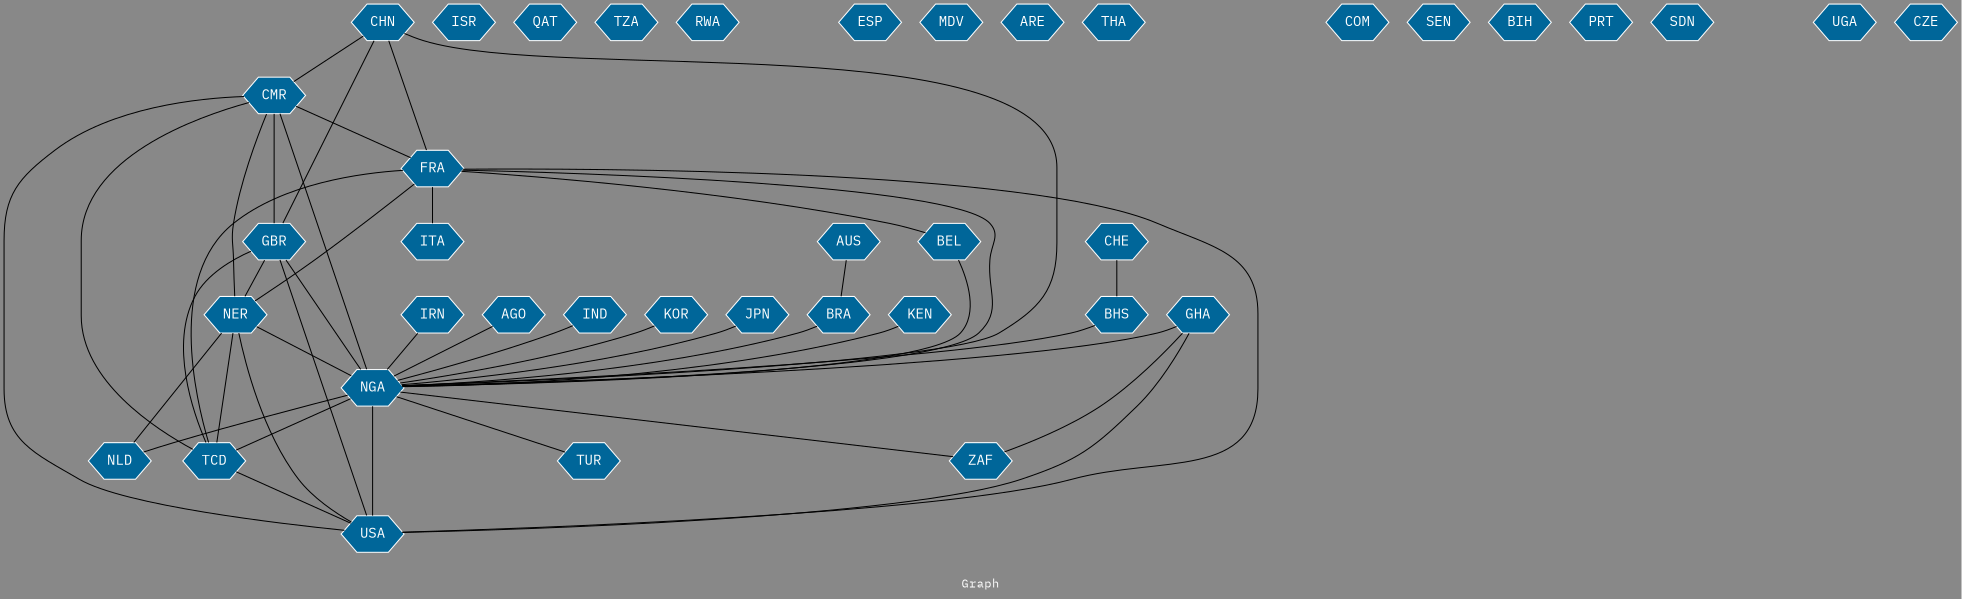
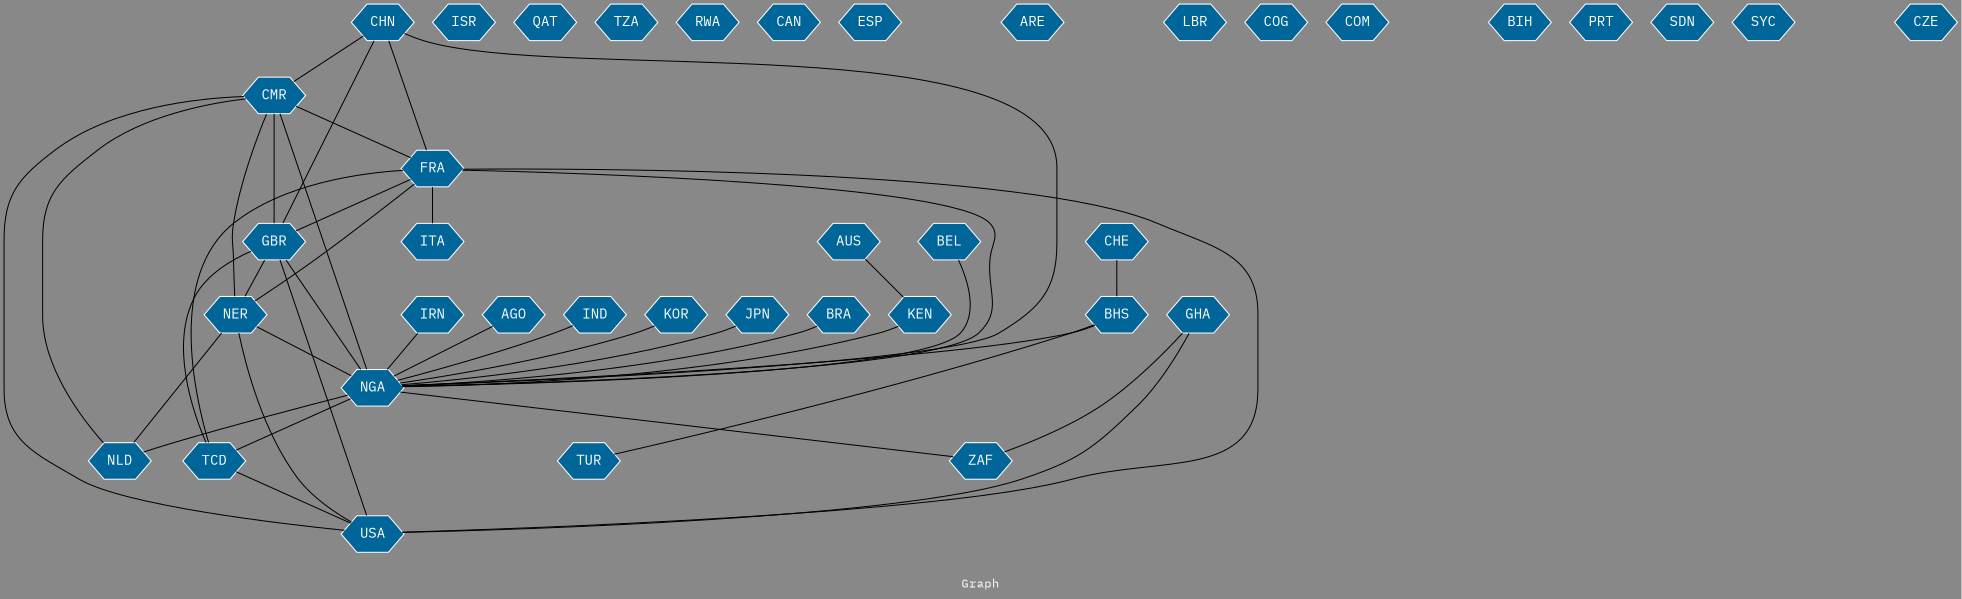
none -> (789, 22)
(951, 22) -> none
(1114, 22) -> none
none -> (1195, 22)
none -> (1276, 22)
(1439, 22) -> none
none -> (1764, 22)
(1845, 22) -> none
(695, 193) -> (353, 205)
(81, 253) -> (45, 215)
(844, 278) -> (884, 278)
(888, 364) -> none
(225, 388) -> none
(481, 424) -> (856, 395)
(373, 461) -> none
